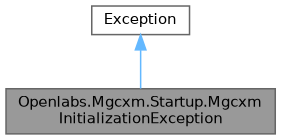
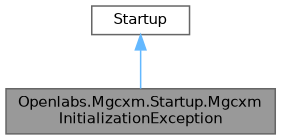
(141, 20) -> (141, 20)
